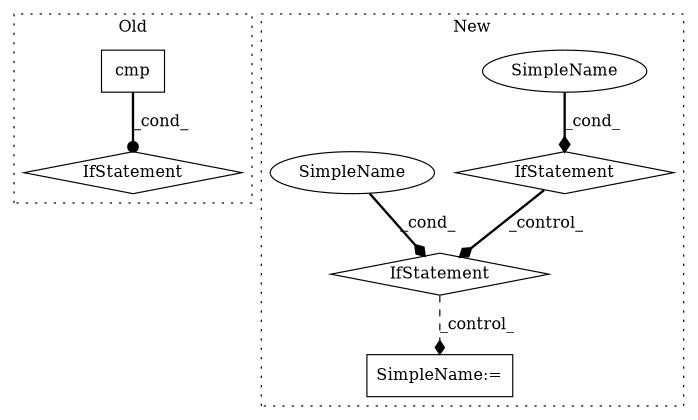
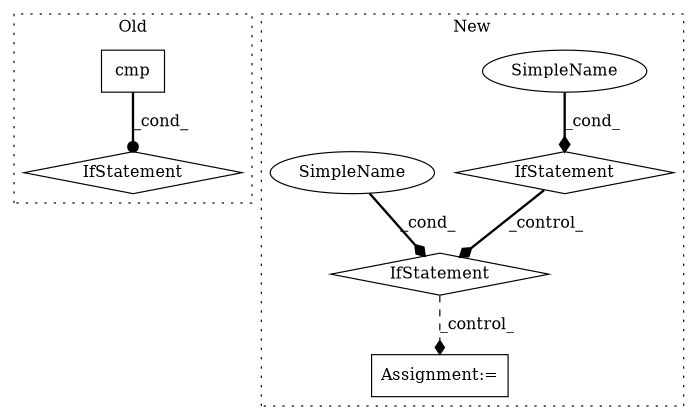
(440, 376) -> (440, 376)
